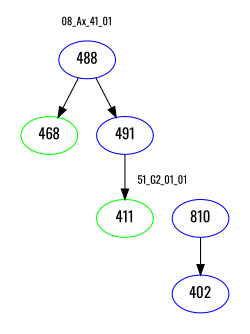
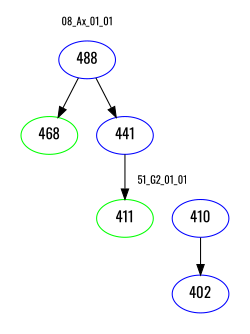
(87, 23) -> (87, 23)
(125, 135) -> (125, 135)
(201, 218) -> (201, 218)
